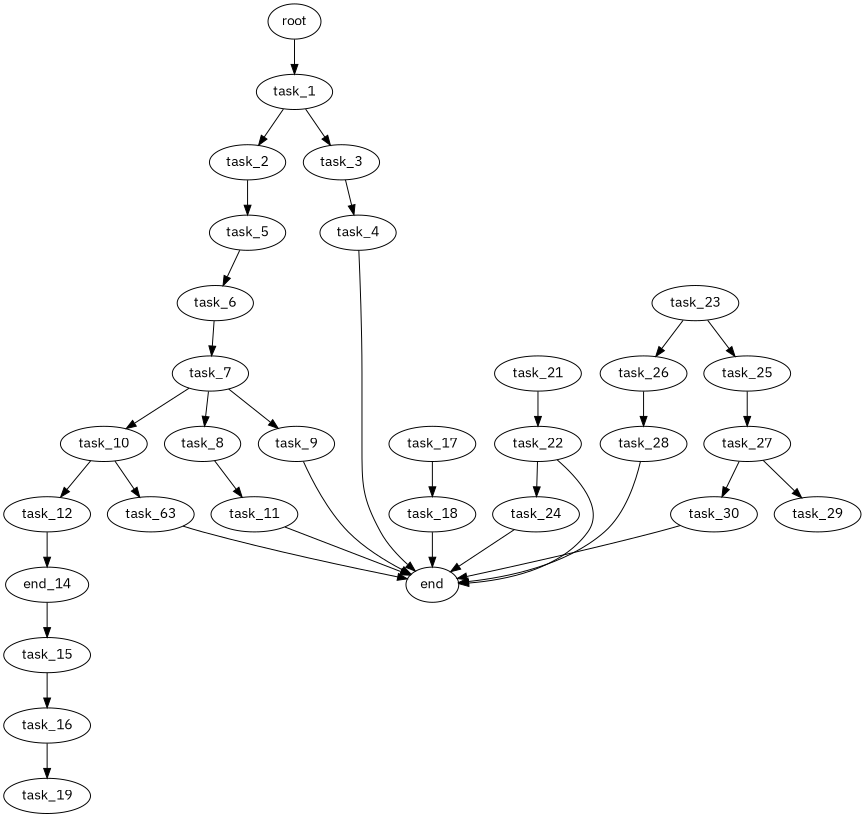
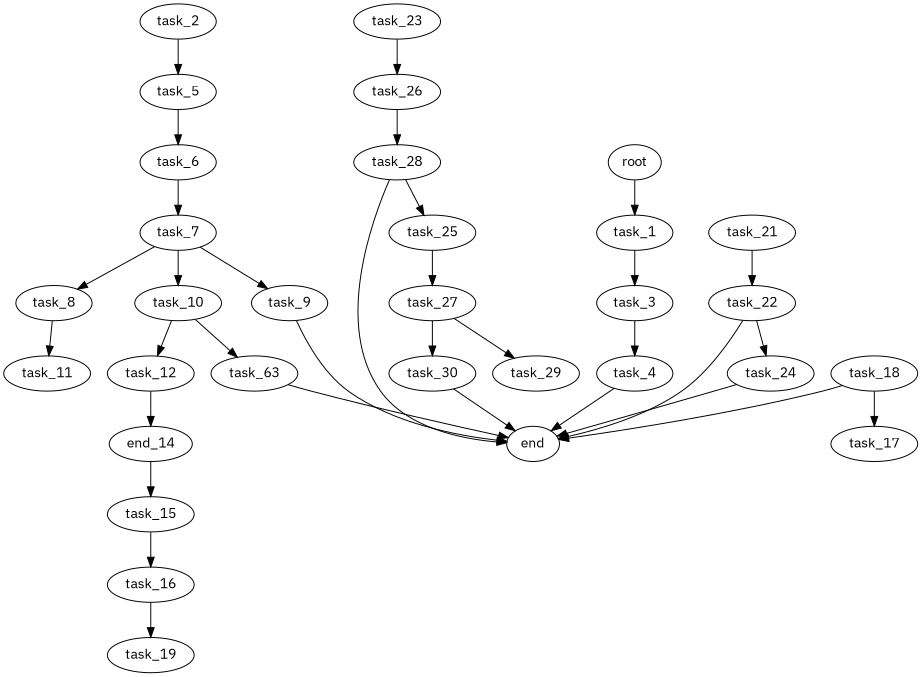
(274, 123) -> none
(718, 334) -> (413, 193)
(432, 474) -> (874, 404)
(343, 549) -> none
